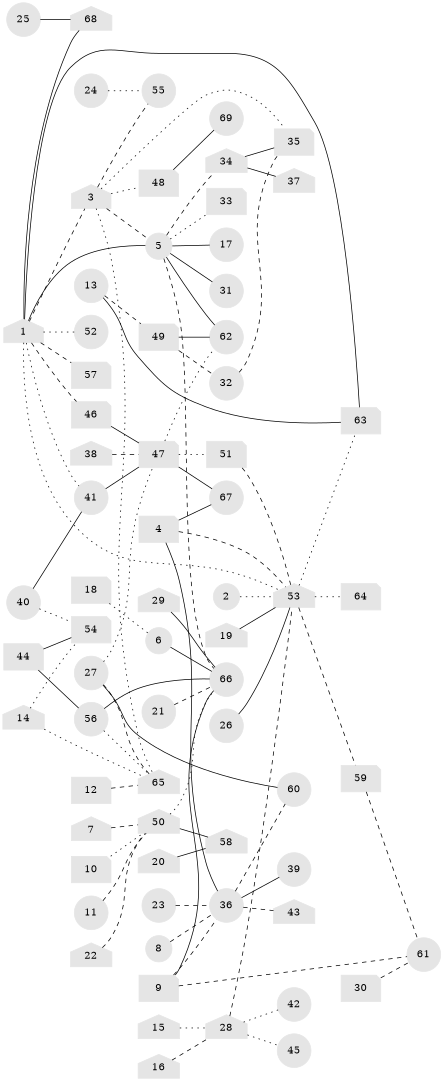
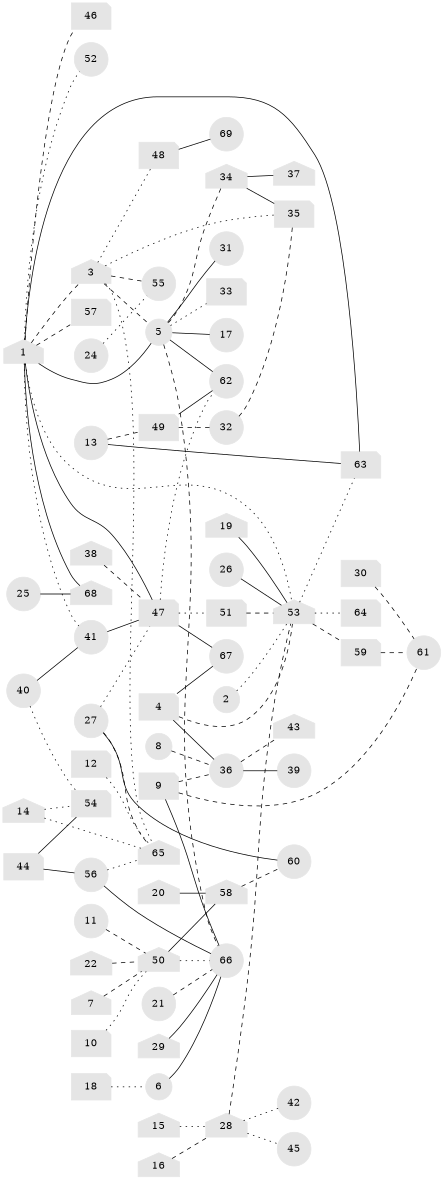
(129, 437) -> (66, 495)
(125, 787) -> (123, 802)
(266, 837) -> (262, 877)
(159, 905) -> none
